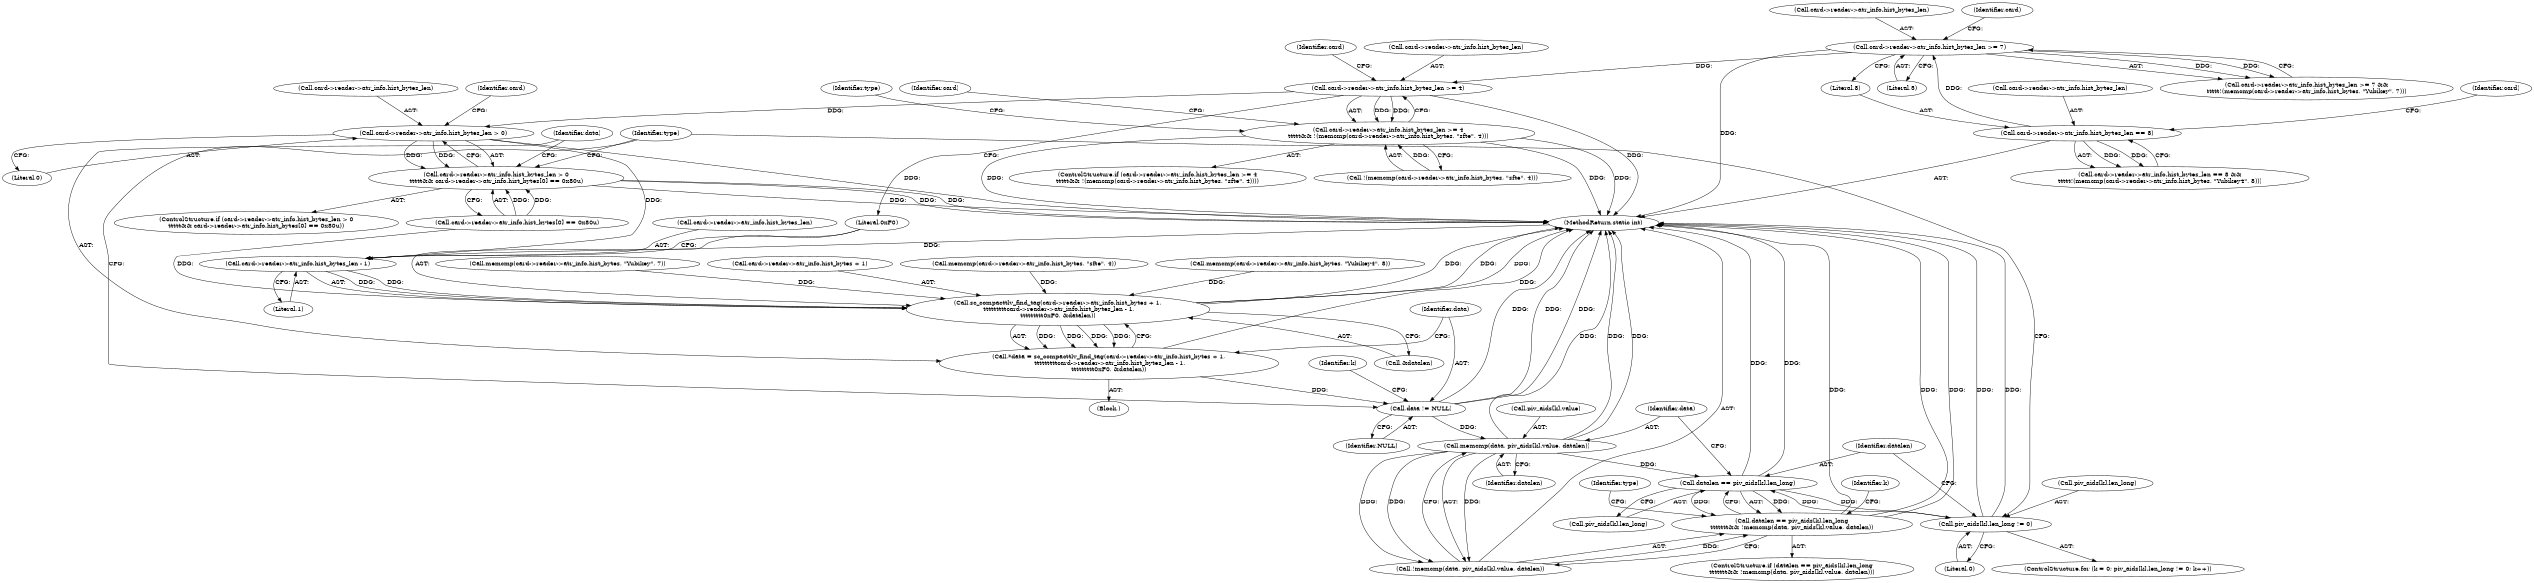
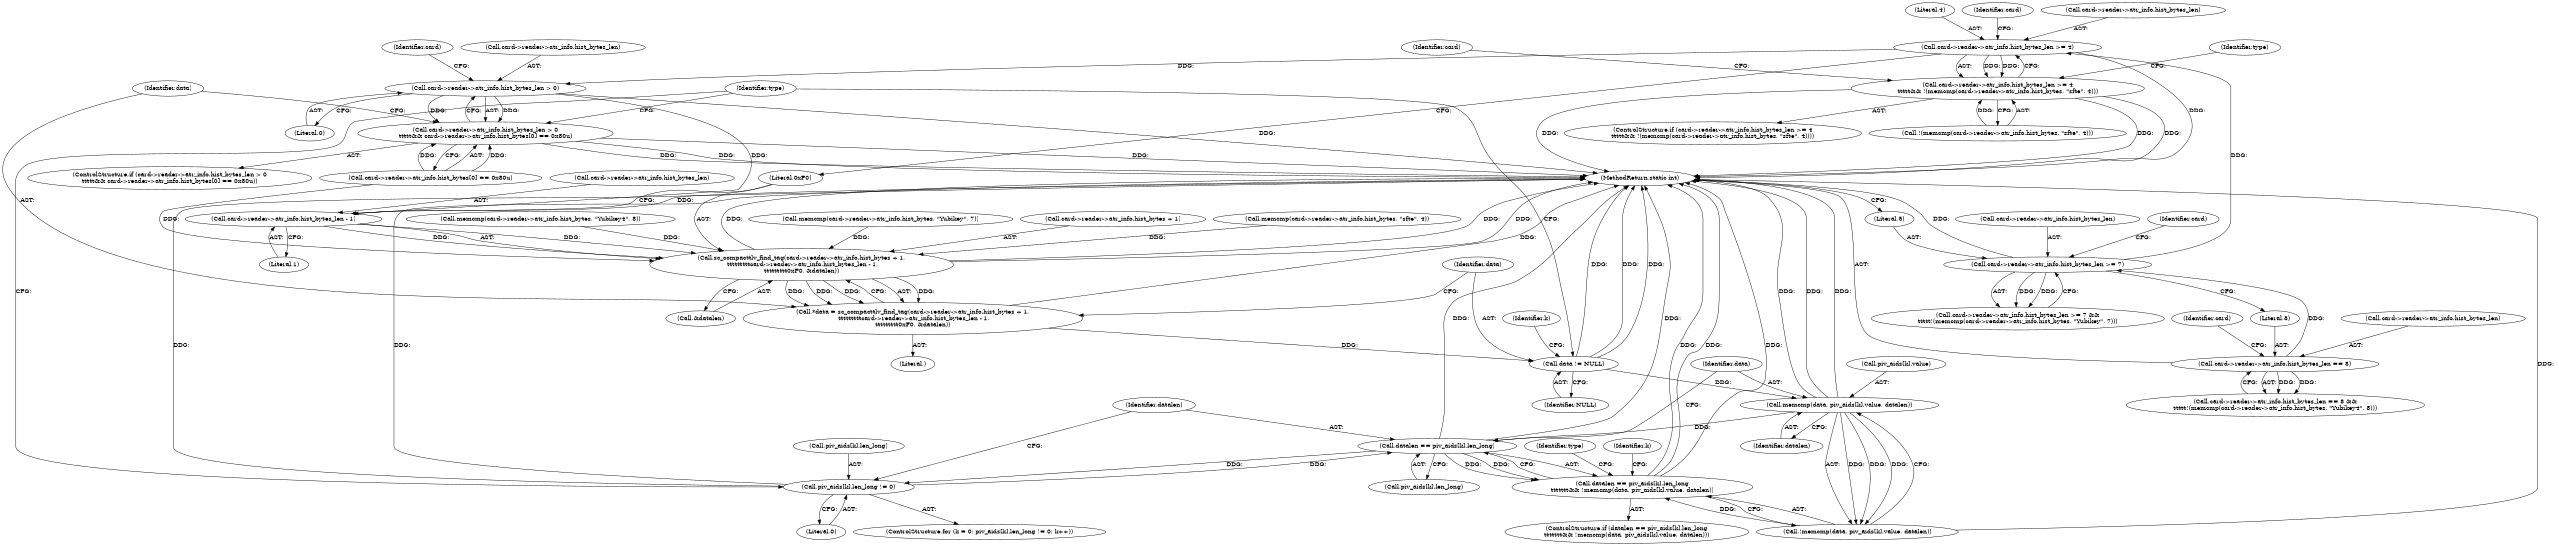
none -> (1930, 10)
(1916, 66) -> (1835, 192)
(1109, 409) -> (913, 364)
(1729, 409) -> (2547, 364)
